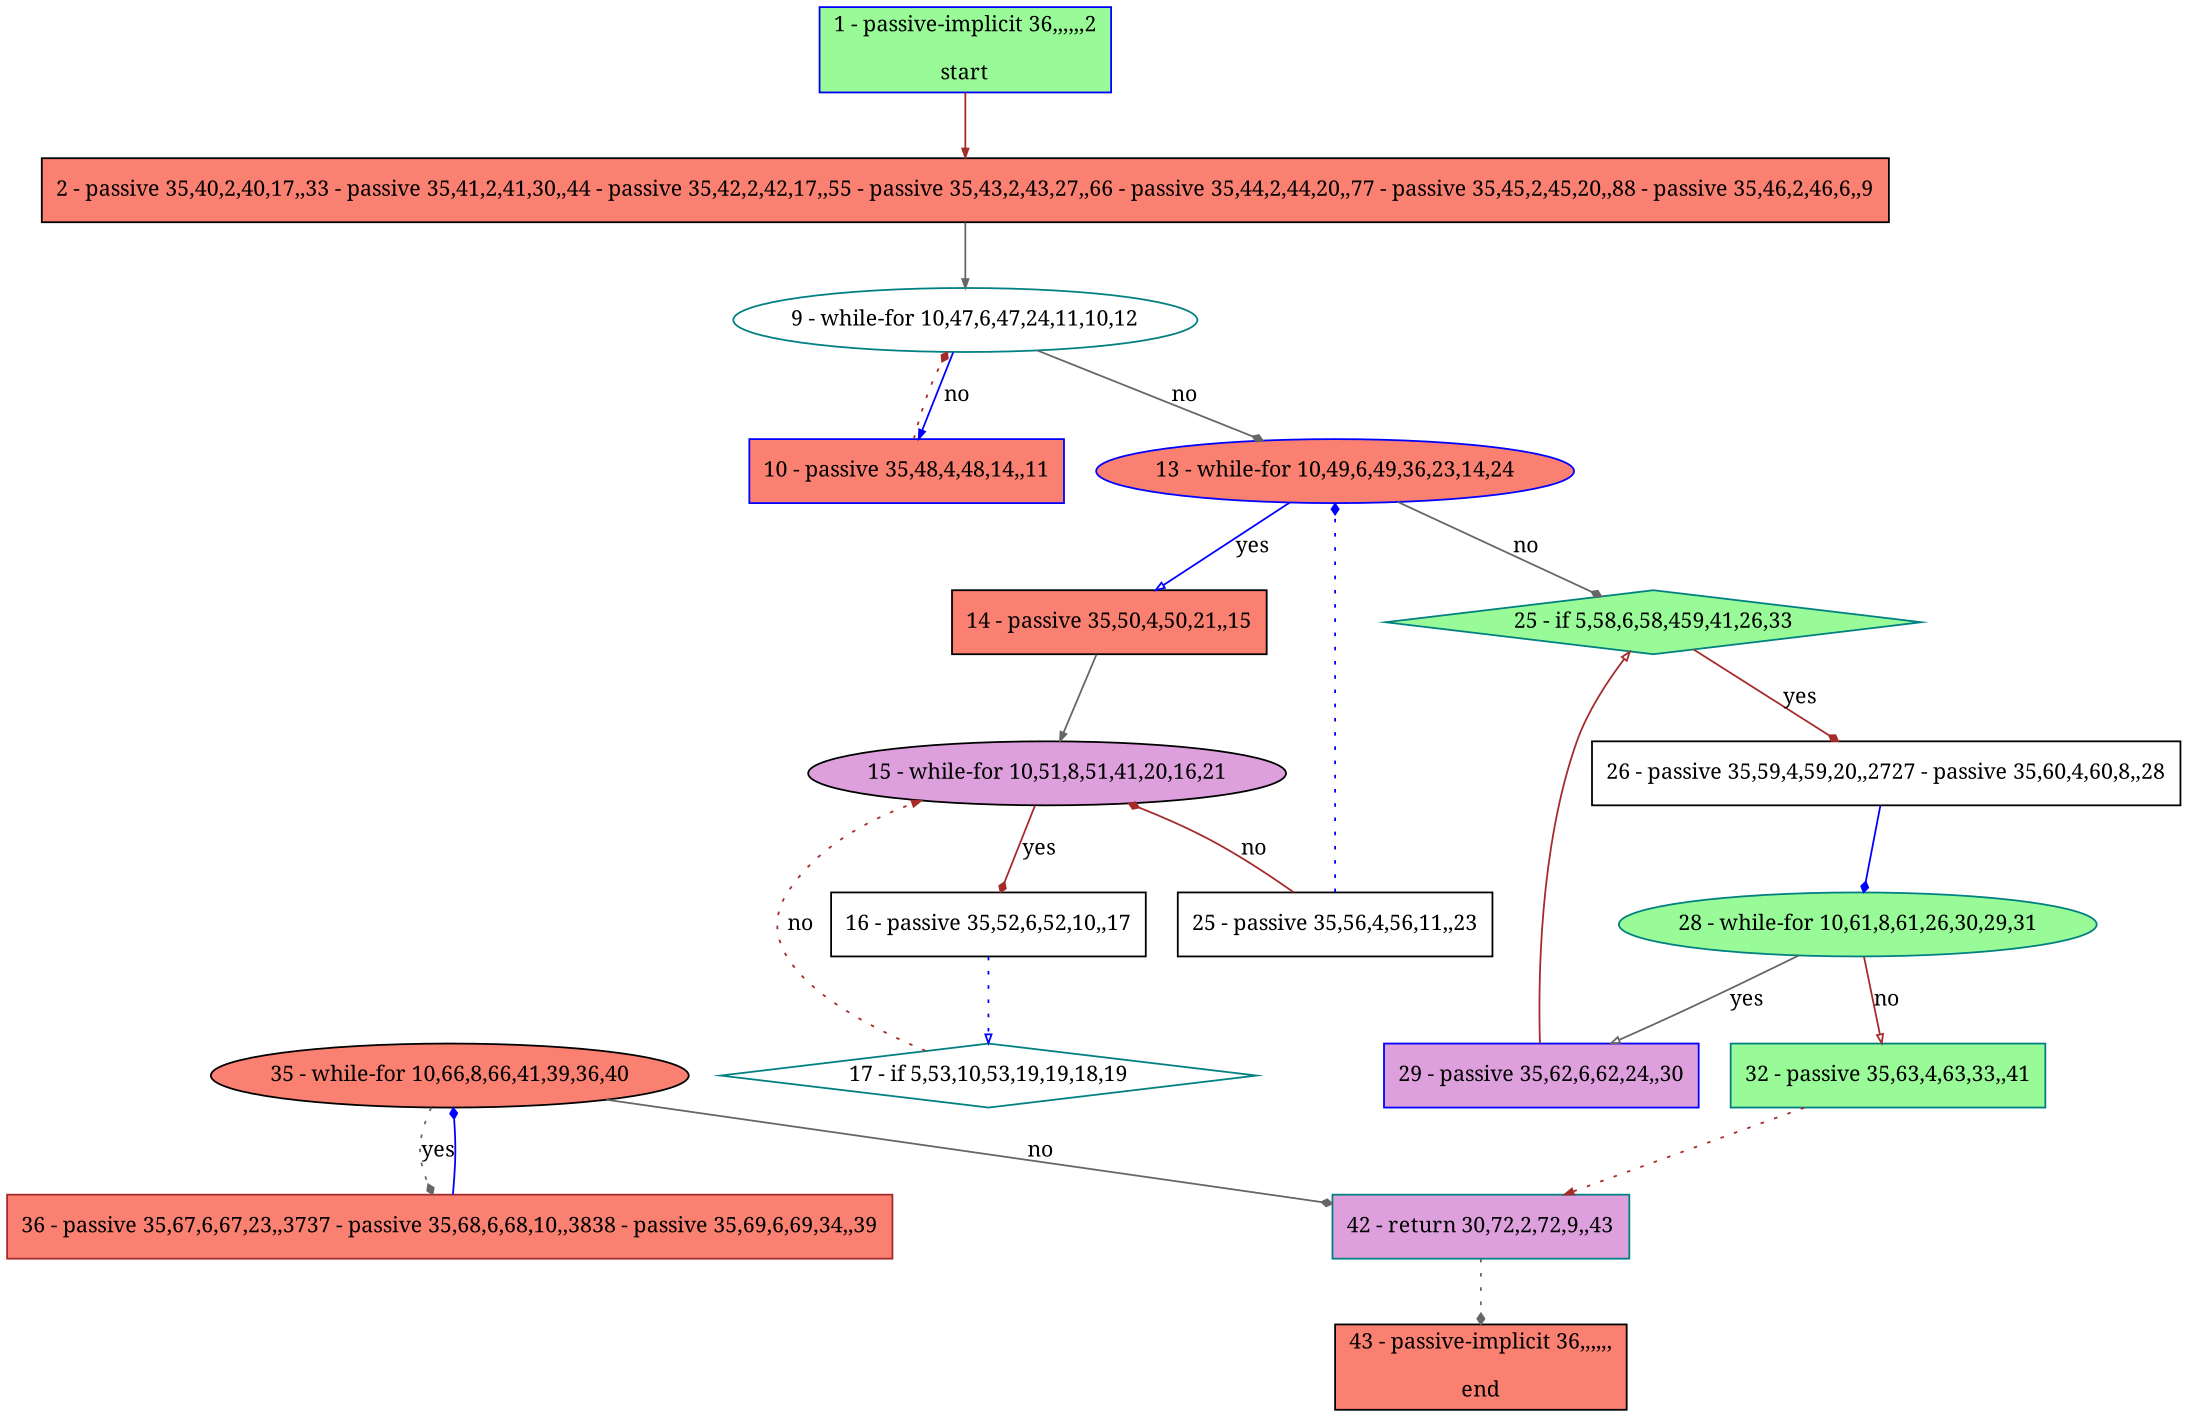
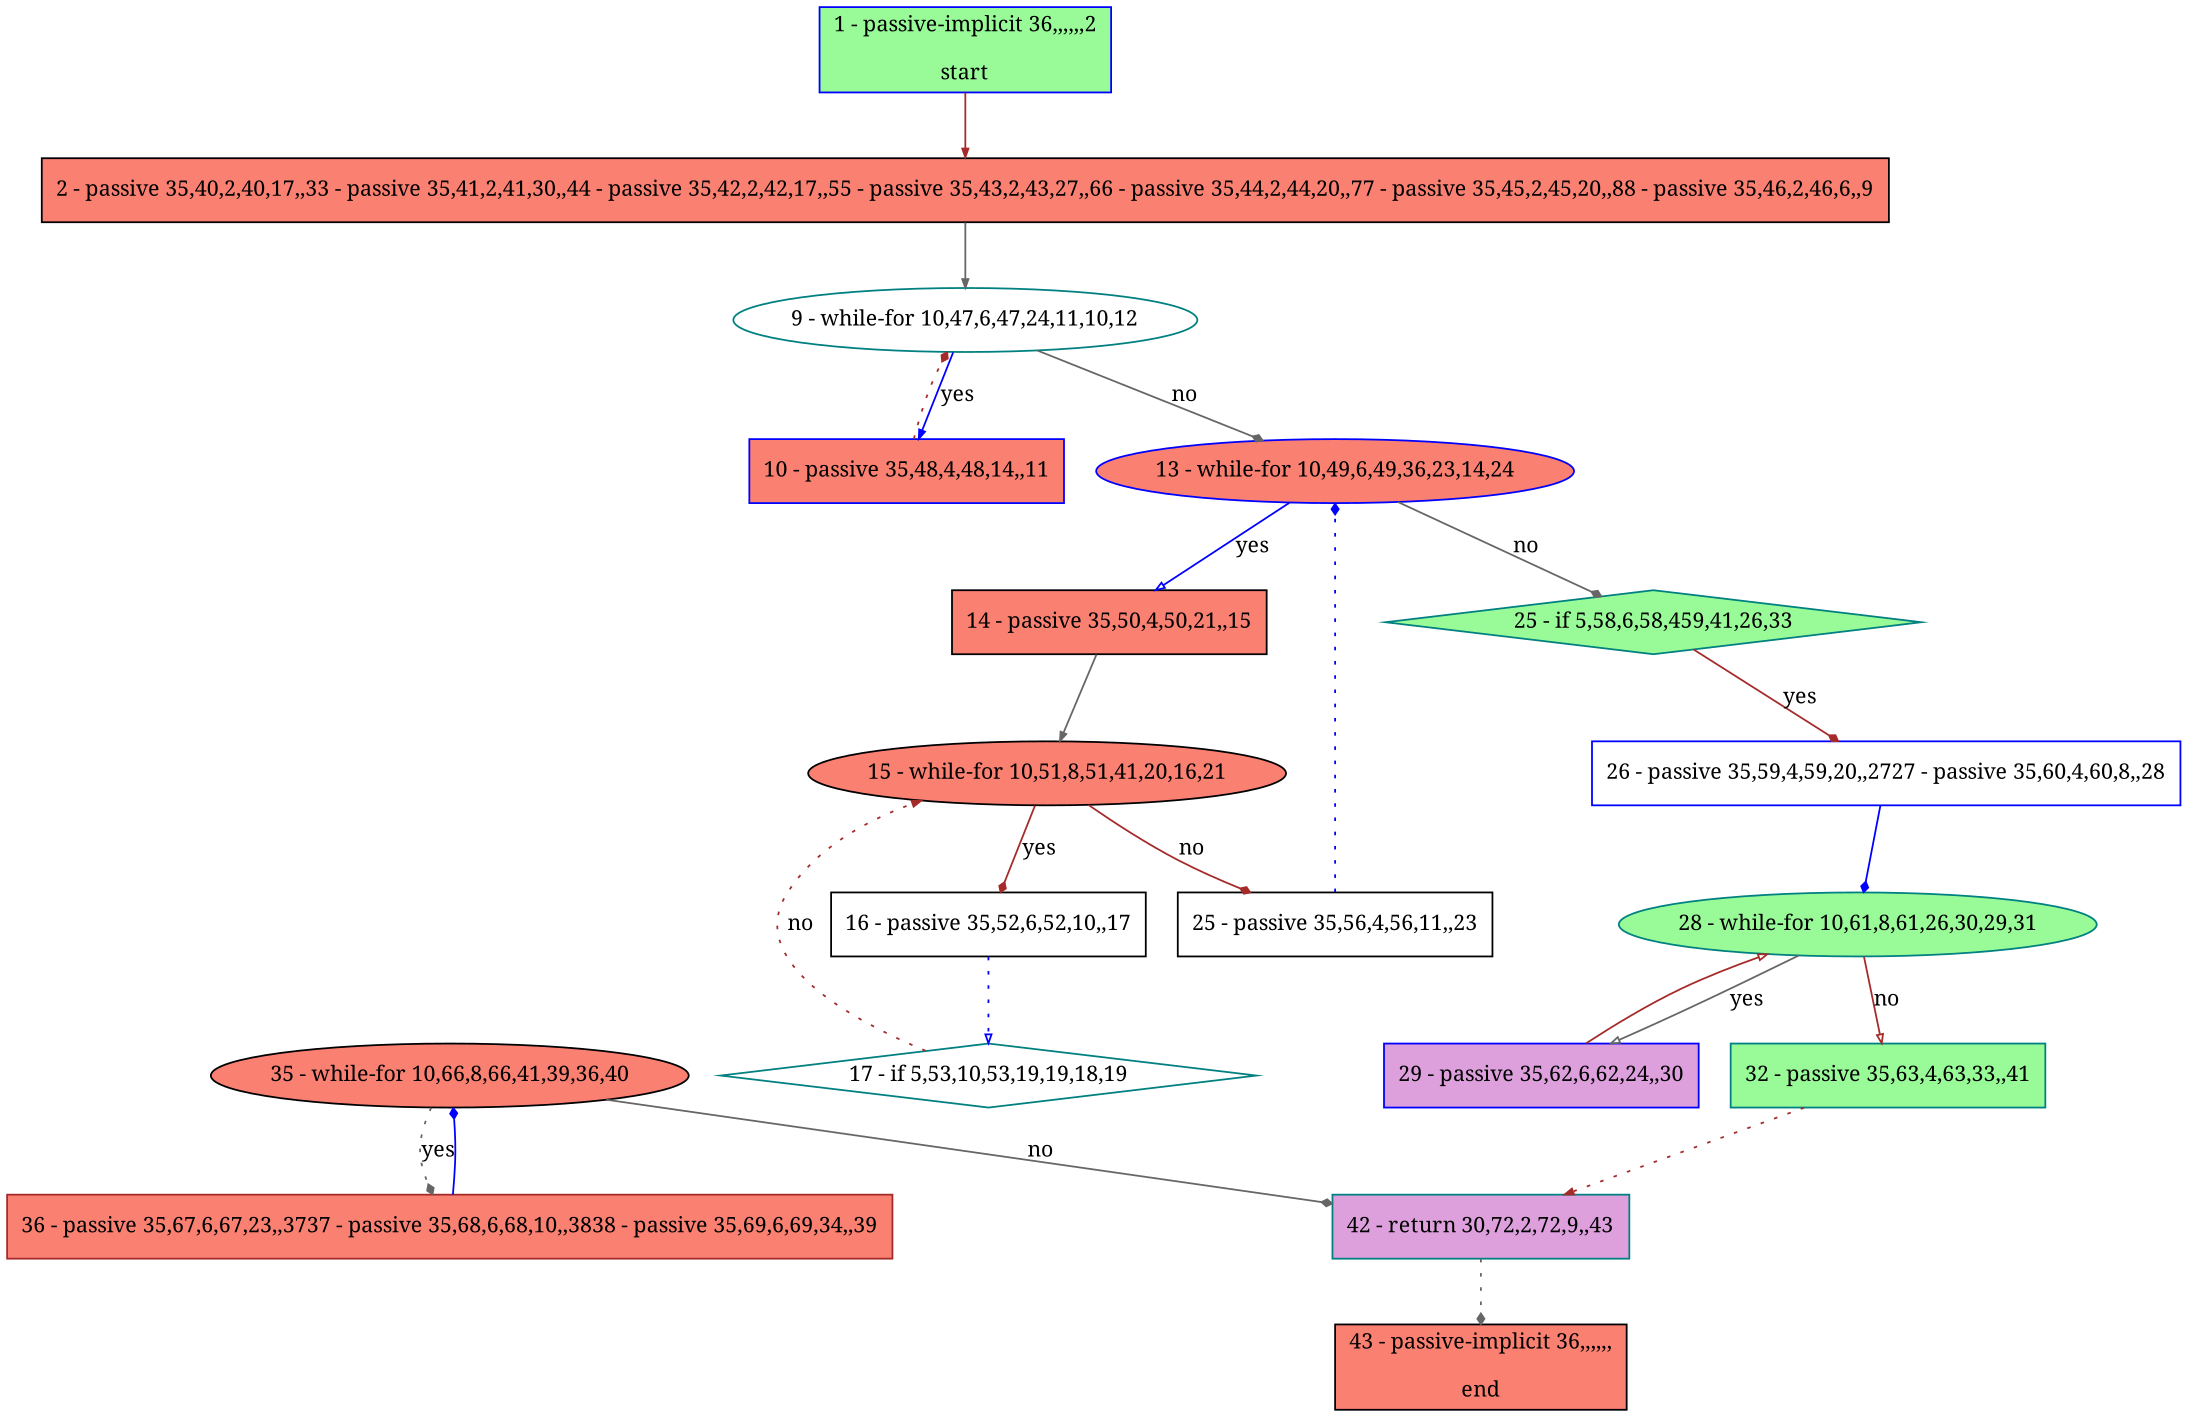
(957, 396) -> (957, 396)
(1047, 773) -> (1047, 773)
(1886, 773) -> (1886, 773)
(1552, 844) -> (1670, 994)
(1219, 845) -> (1162, 851)
